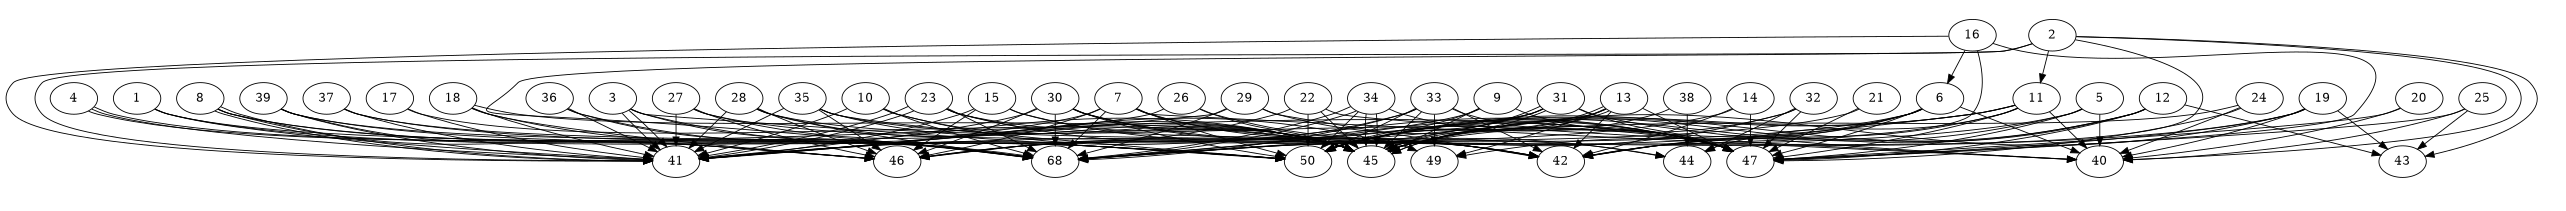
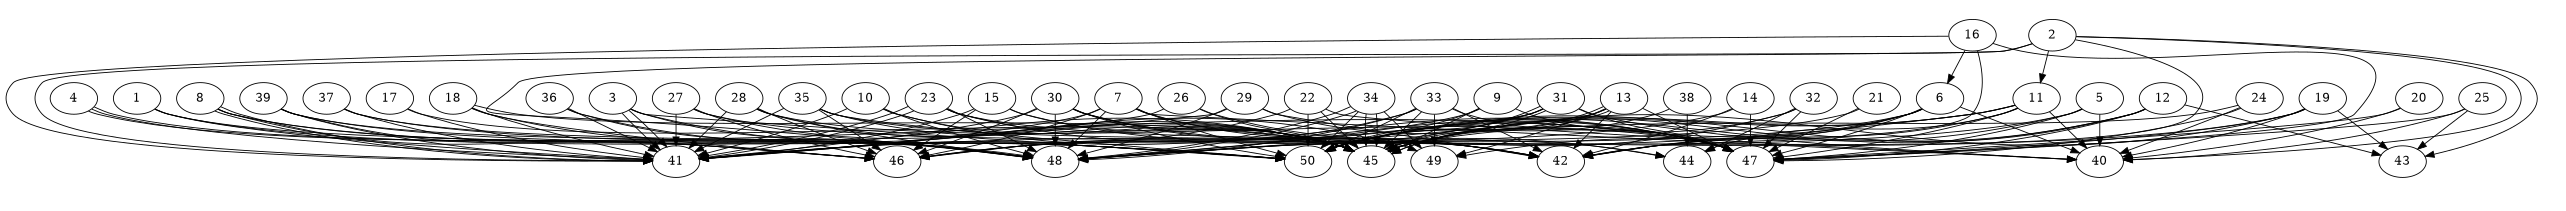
(1556, 130) -> (1400, 127)
(1055, 162) -> (1055, 162)
